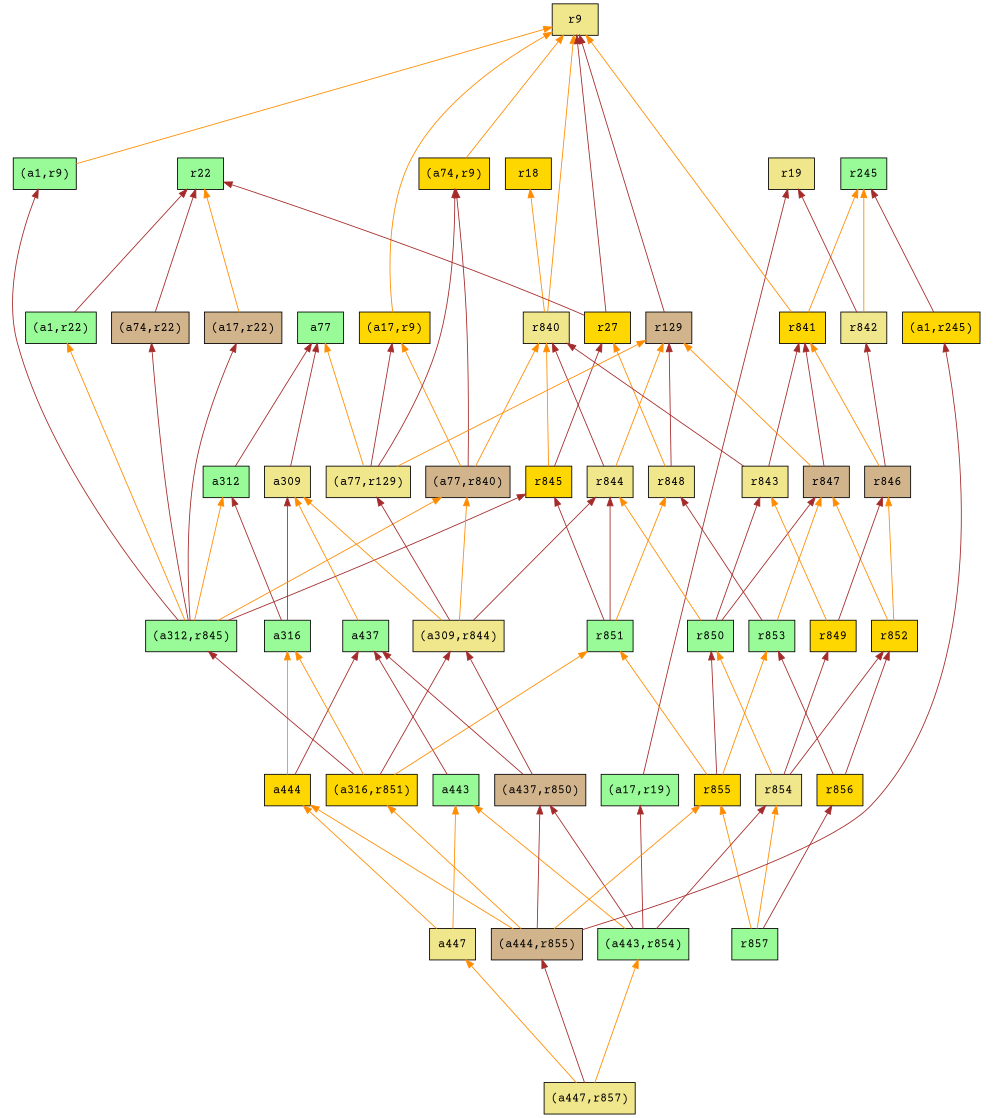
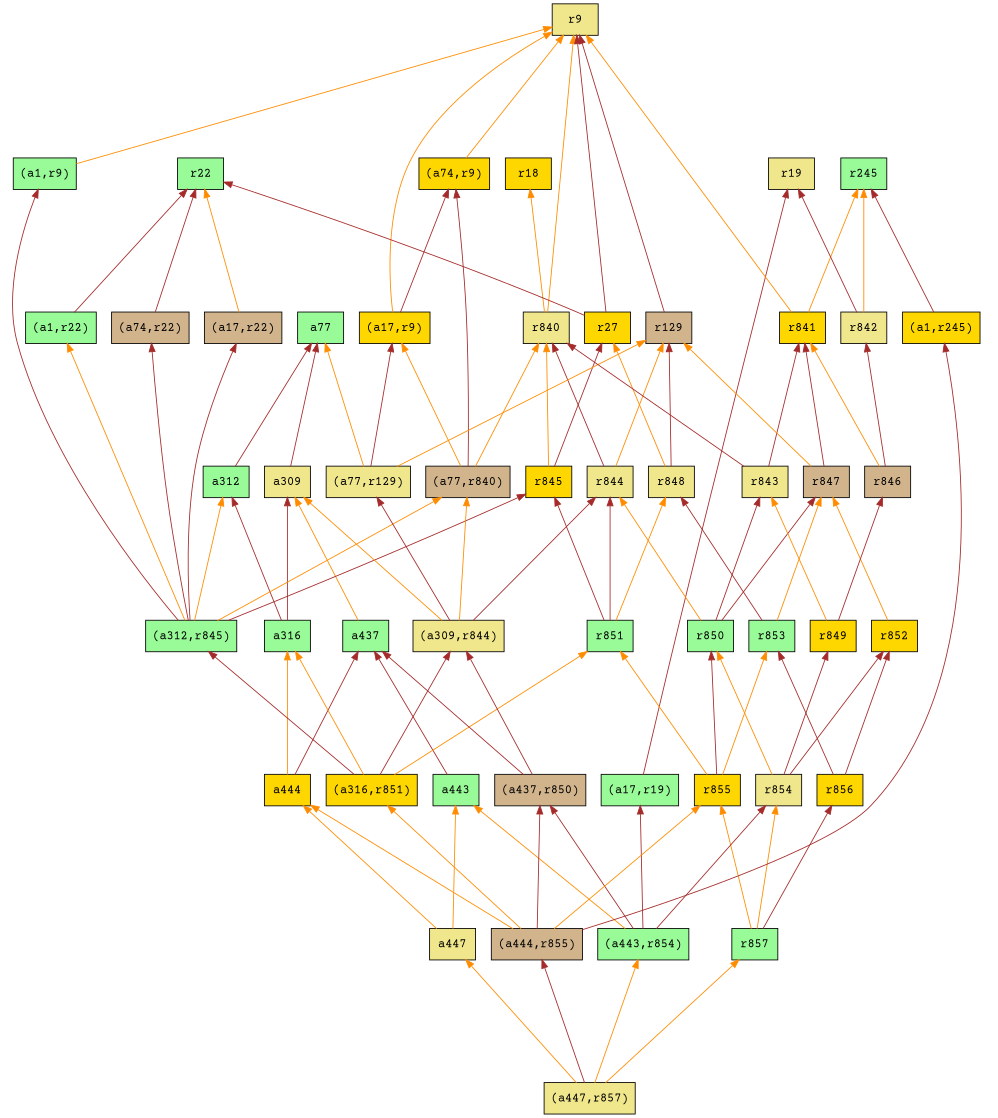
(439, 339) -> (422, 258)
(891, 563) -> none
none -> (669, 1024)
